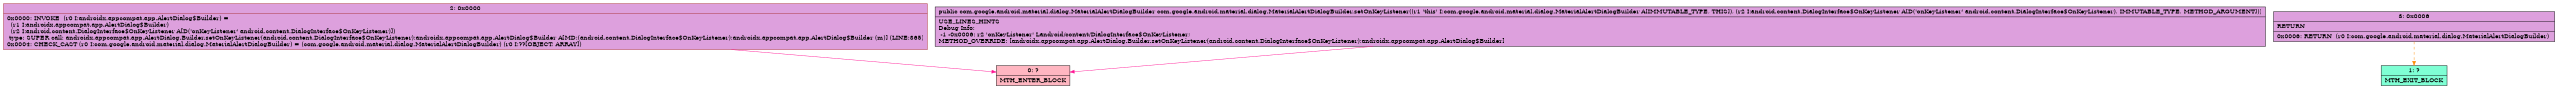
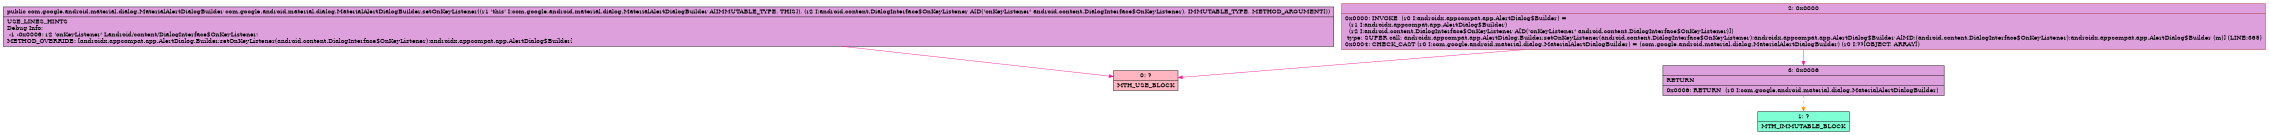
none -> (1804, 55)
(1033, 80) -> (1146, 85)
(2414, 80) -> (1804, 126)
